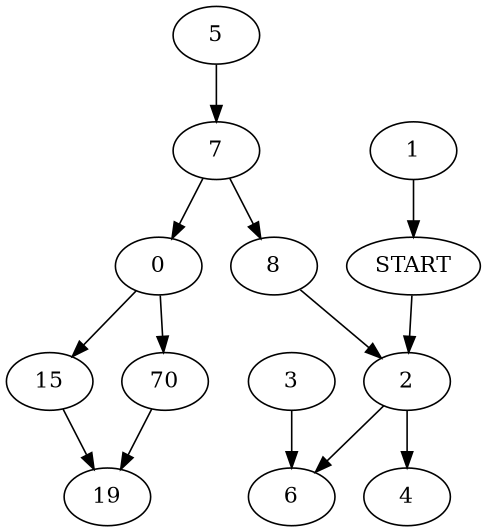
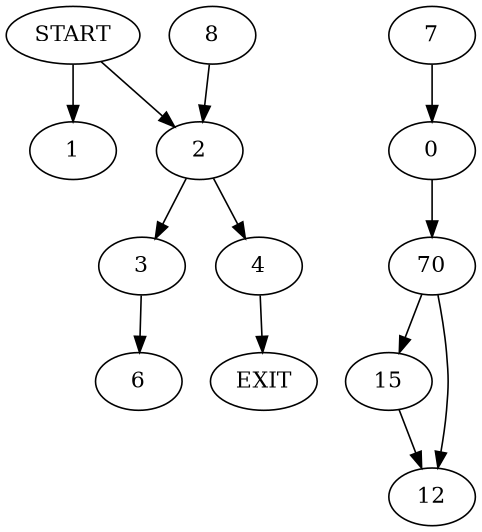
(216, 35) -> none
(414, 200) -> (73, 85)
(242, 201) -> none
(110, 318) -> (413, 316)
none -> (264, 381)
(355, 433) -> (175, 201)
(107, 497) -> (432, 497)
